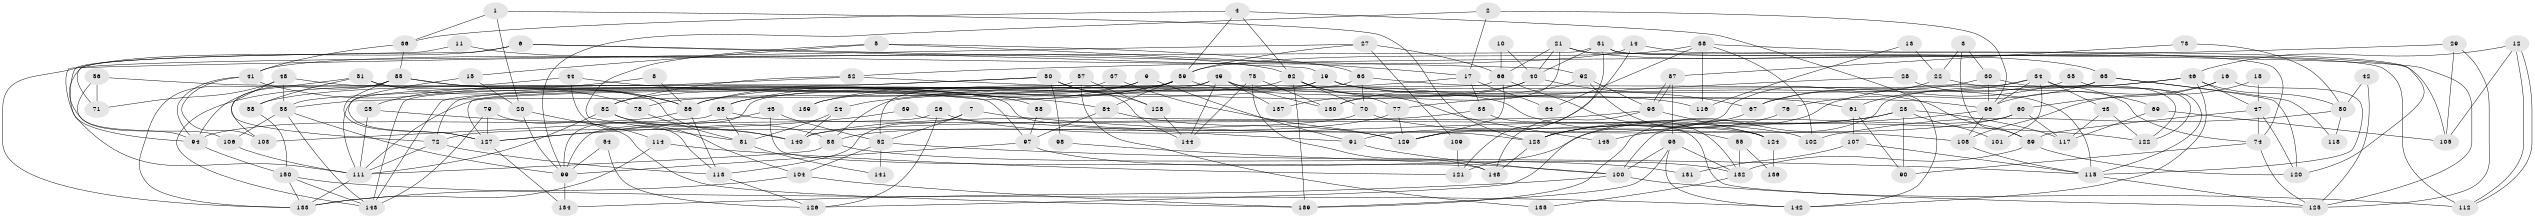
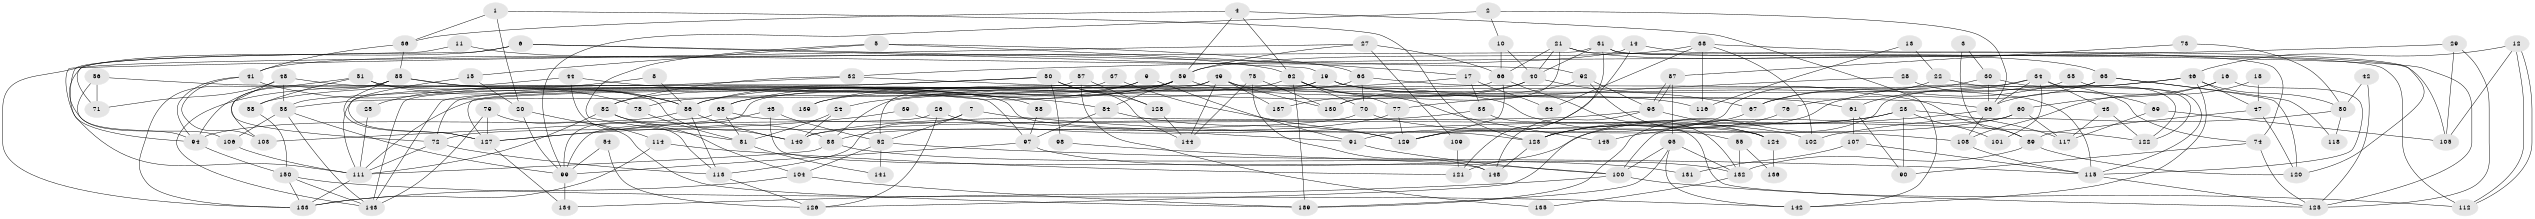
(1478, 44) -> (1495, 27)
(1949, 62) -> none
(492, 119) -> (741, 129)
(2258, 126) -> none
